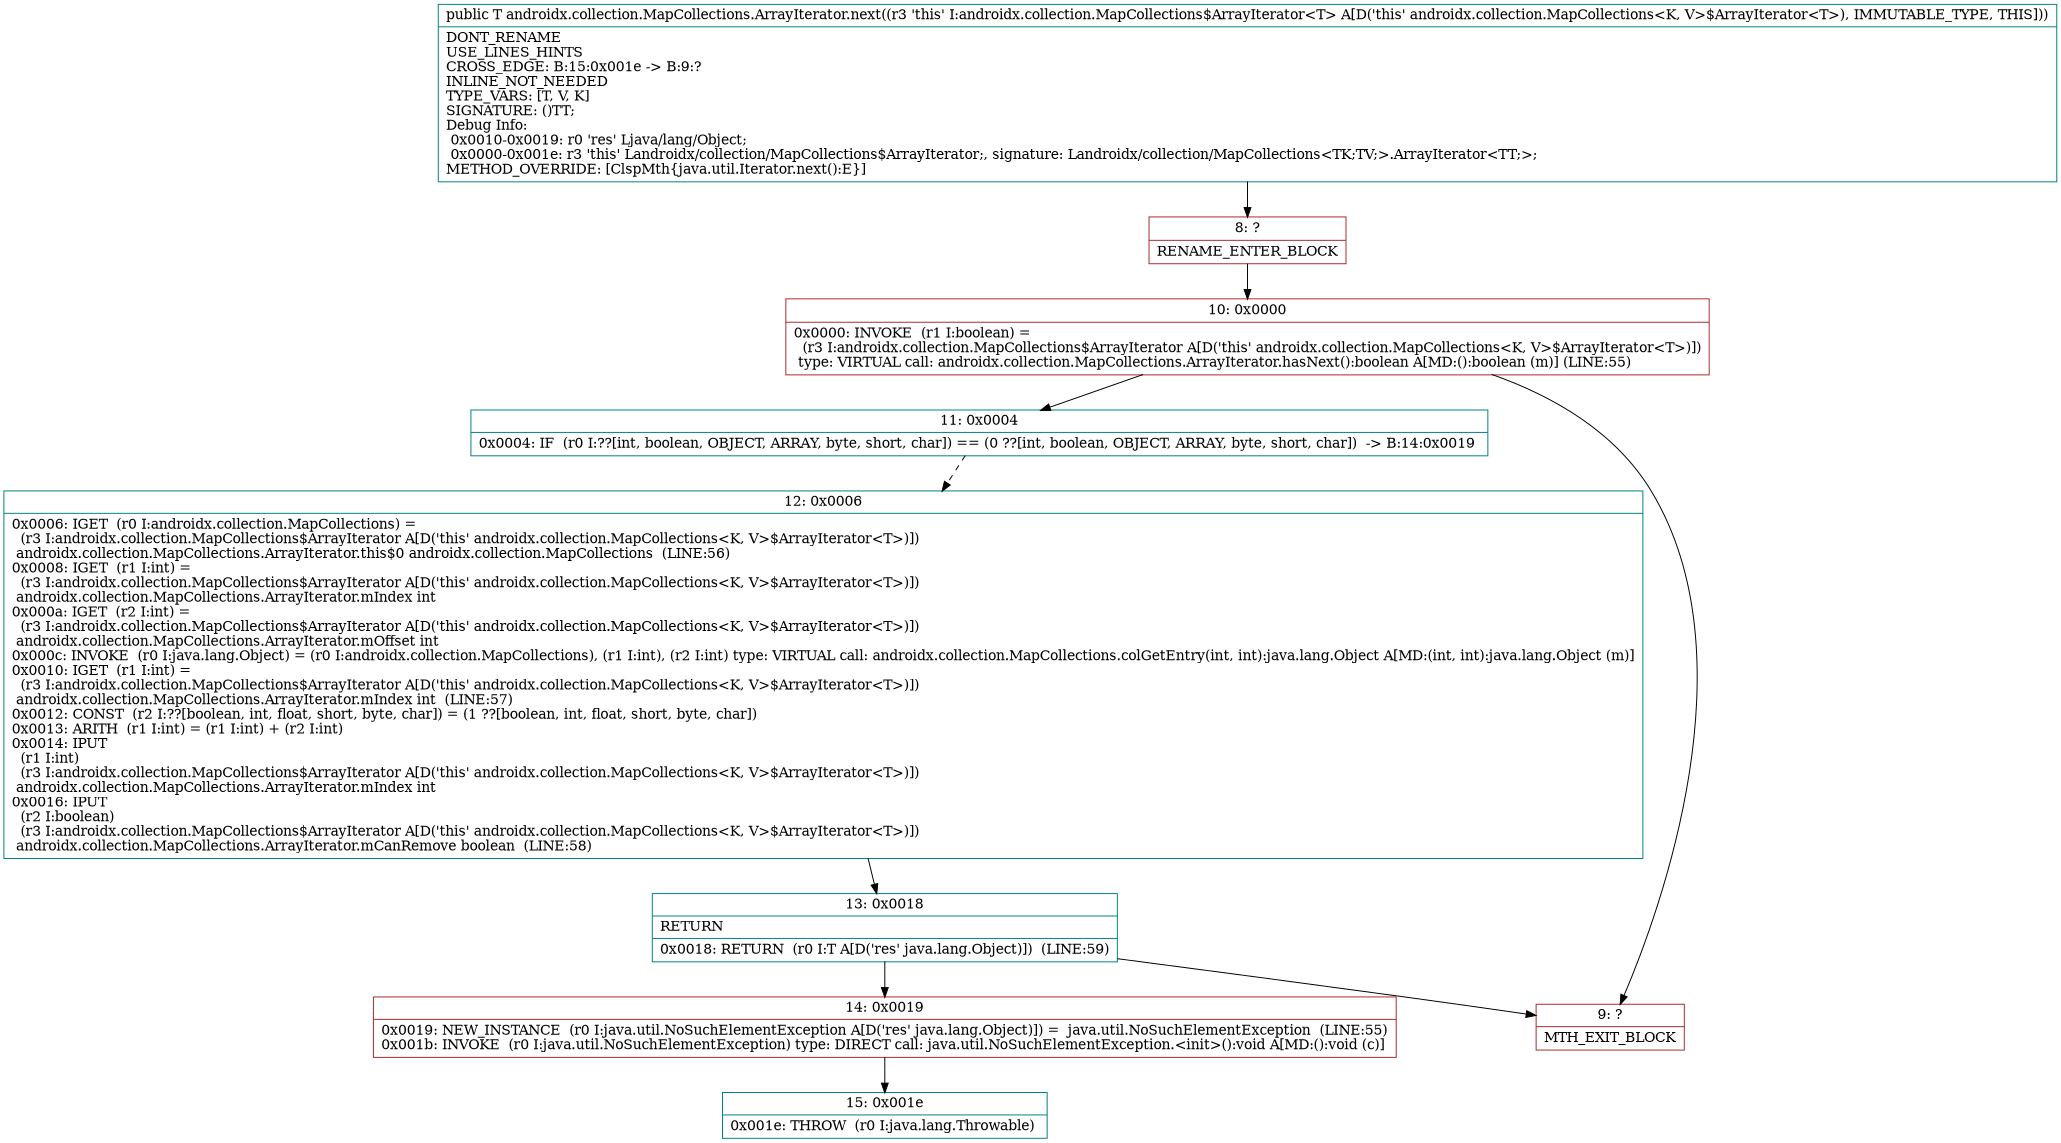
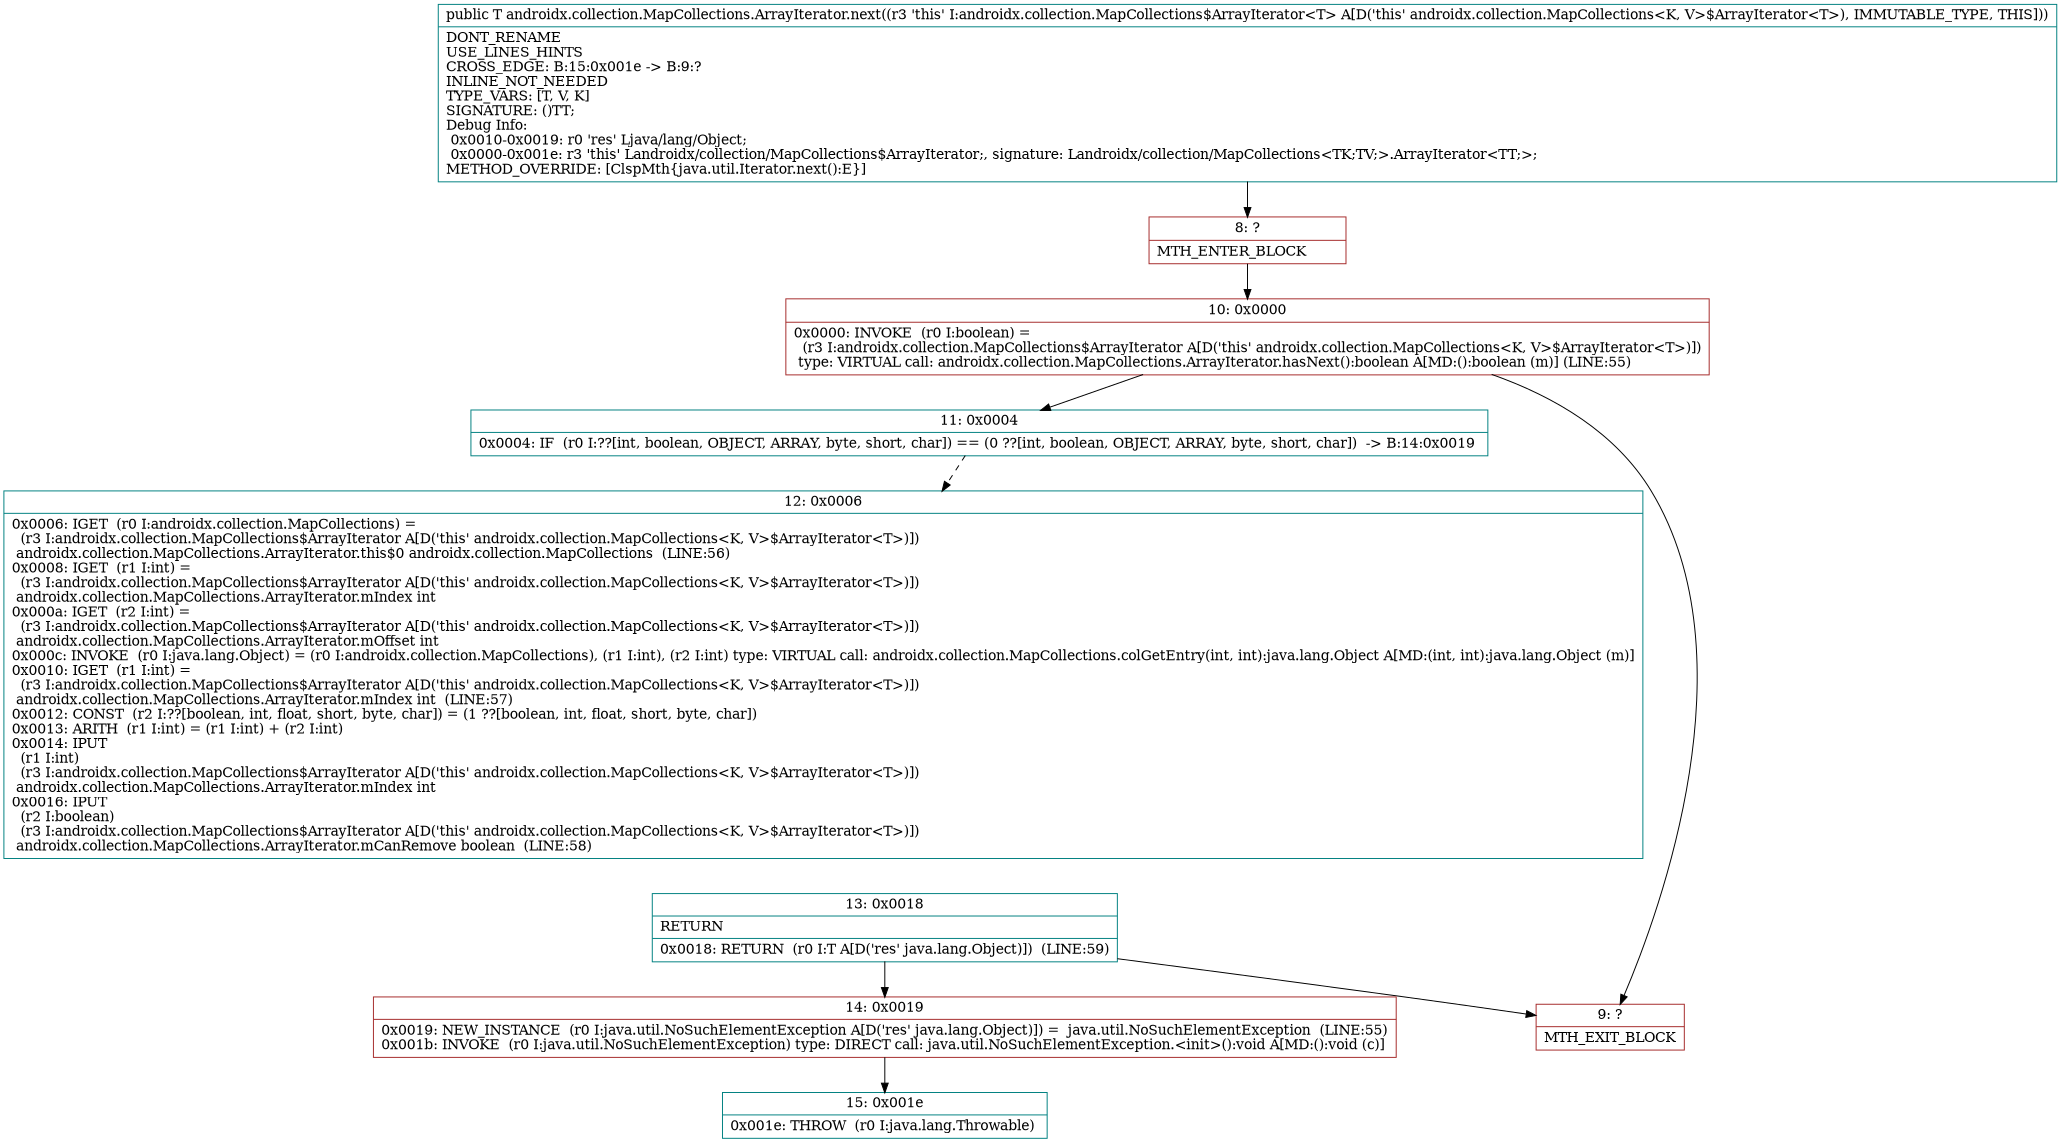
(1248, 252) -> (1232, 252)
(915, 333) -> (915, 333)
(871, 871) -> none
